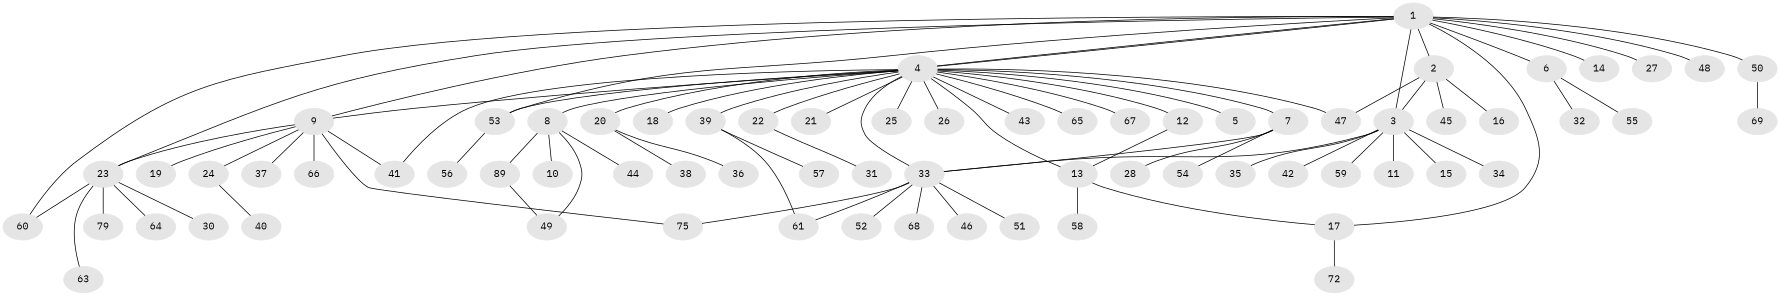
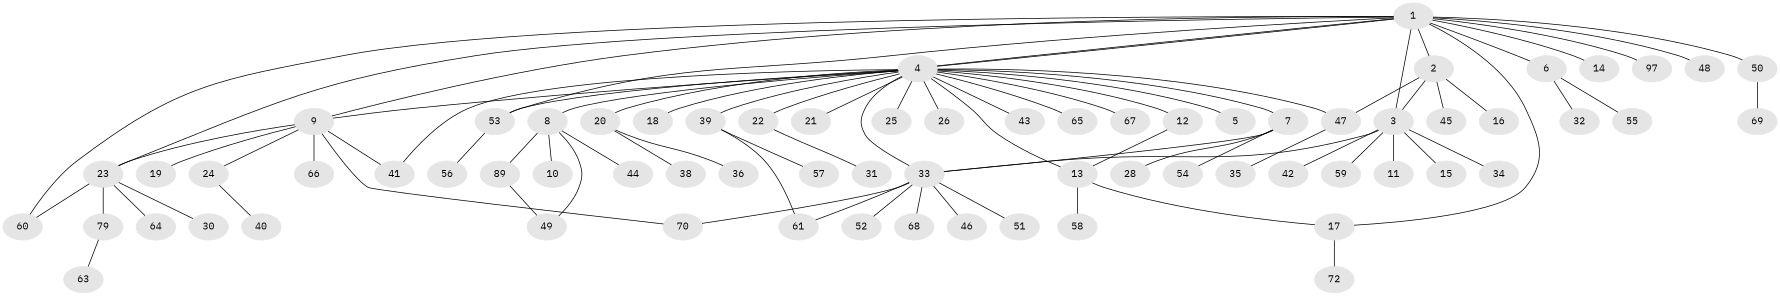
(1652, 69) -> (1652, 69)
(1315, 148) -> (1294, 145)
(261, 174) -> none
(75, 224) -> (93, 253)
(683, 227) -> (683, 227)
